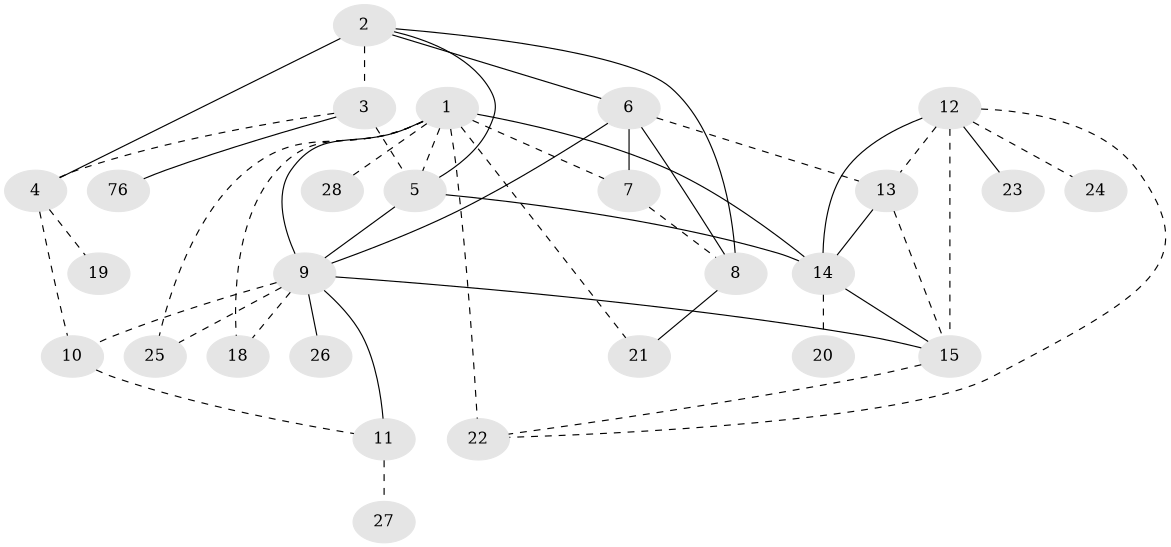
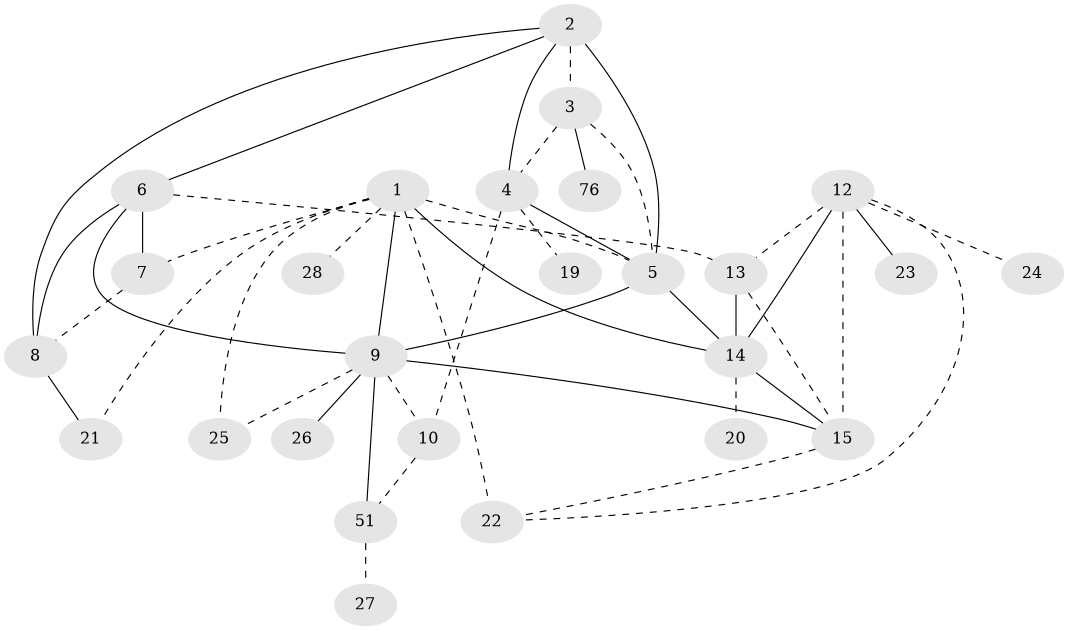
none -> (573, 228)
(238, 356) -> none
(384, 439) -> (366, 522)
